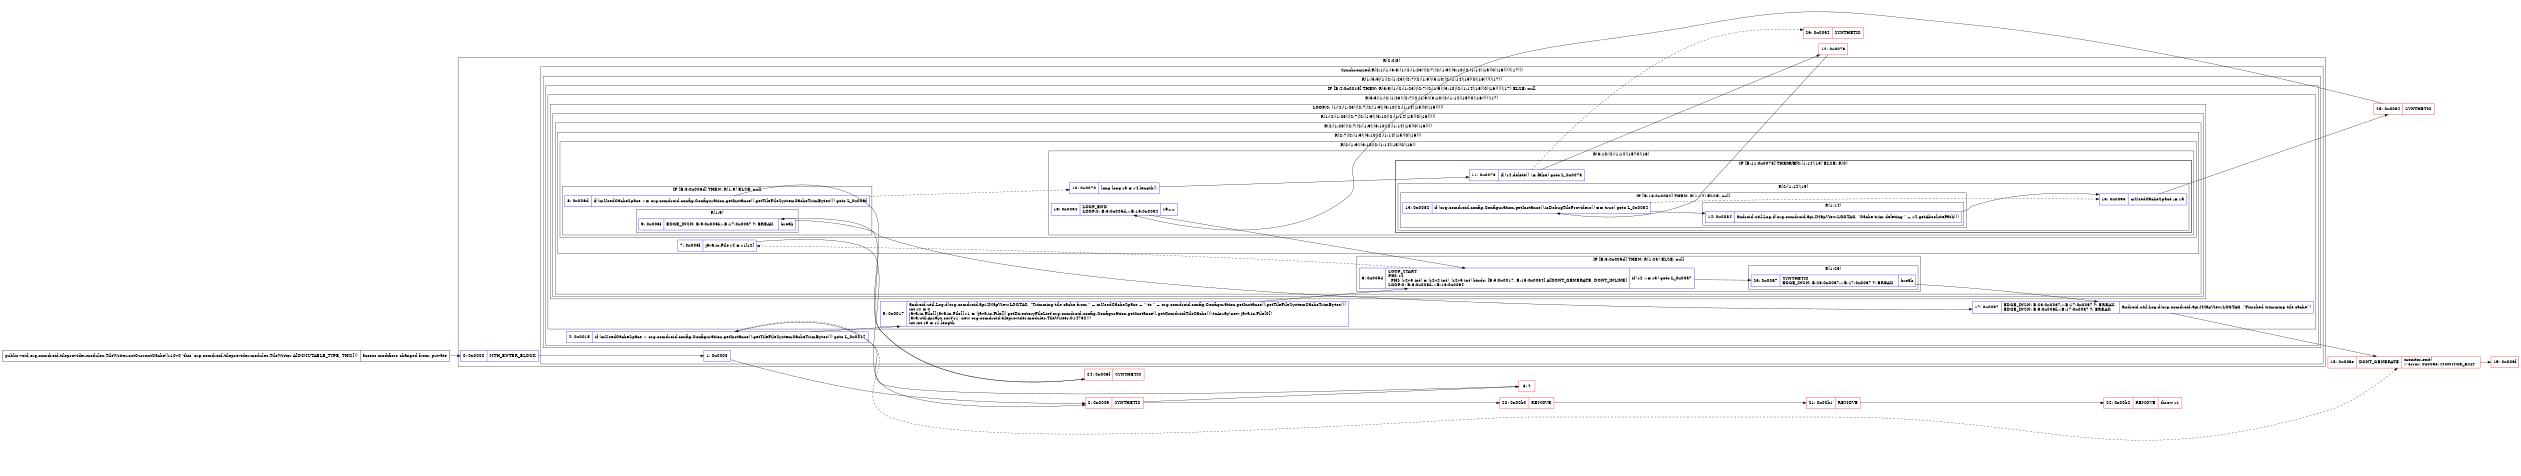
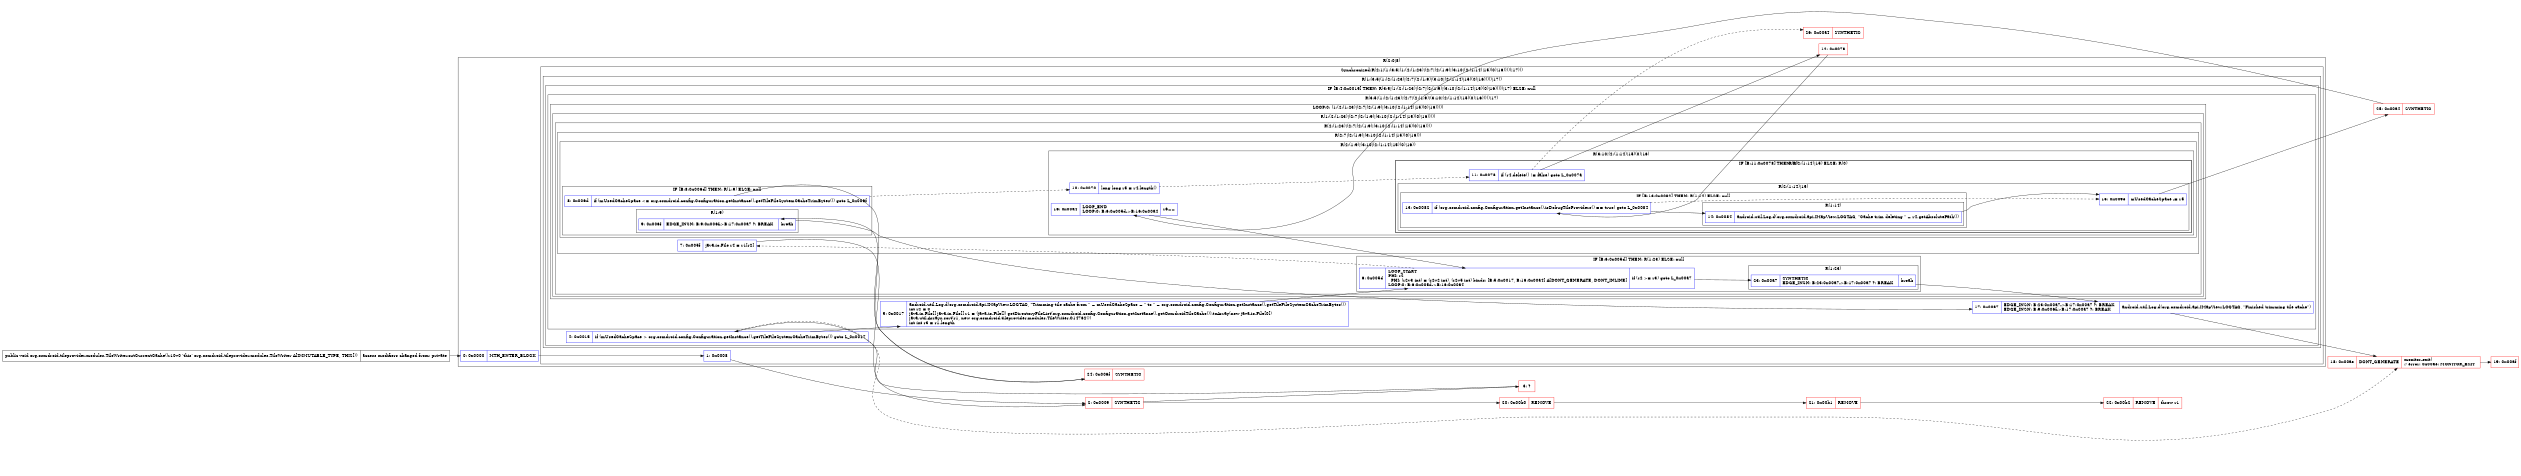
(1313, 182) -> (1313, 182)
